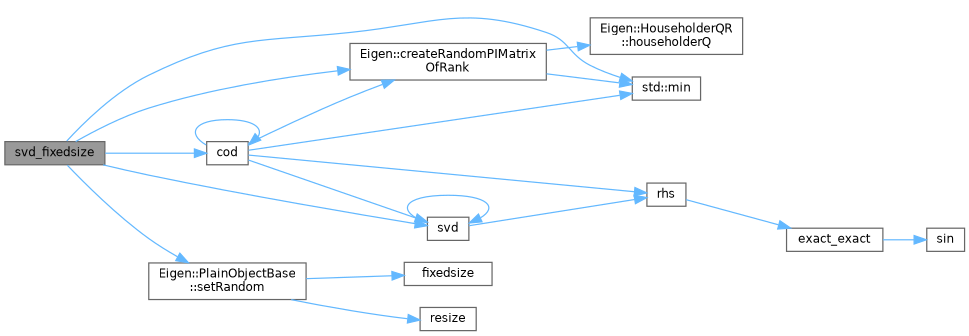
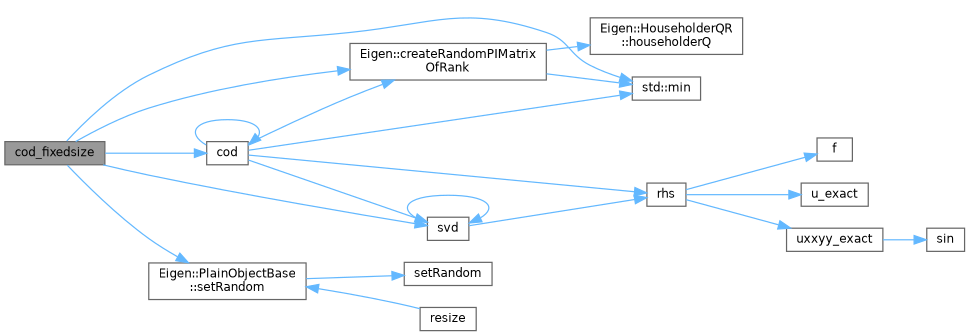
none -> (835, 150)
(55, 153) -> (55, 153)
none -> (835, 195)
(835, 240) -> (835, 240)
(448, 274) -> (448, 274)
(349, 310) -> (369, 298)
